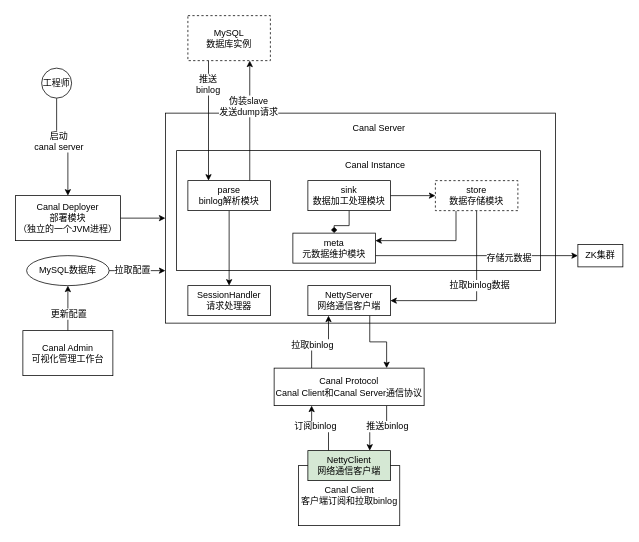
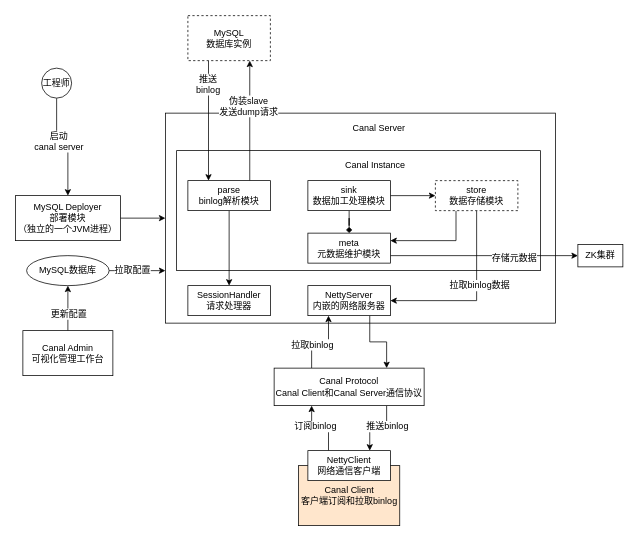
(68, 218) -> (68, 218)
(334, 248) -> (349, 248)
(349, 300) -> (349, 300)
(349, 465) -> (349, 465)
(349, 495) -> (349, 495)
